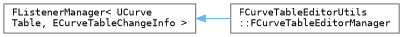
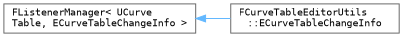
(315, 18) -> (315, 18)
